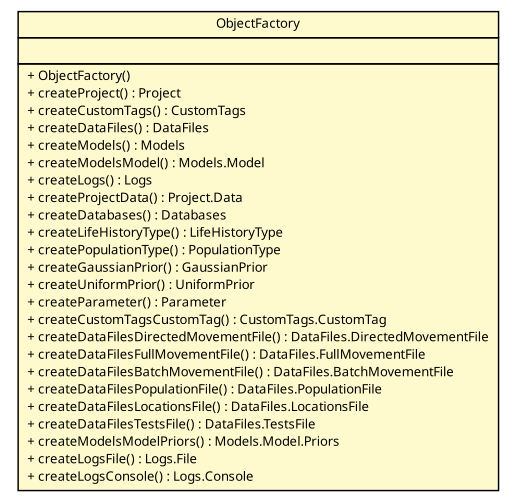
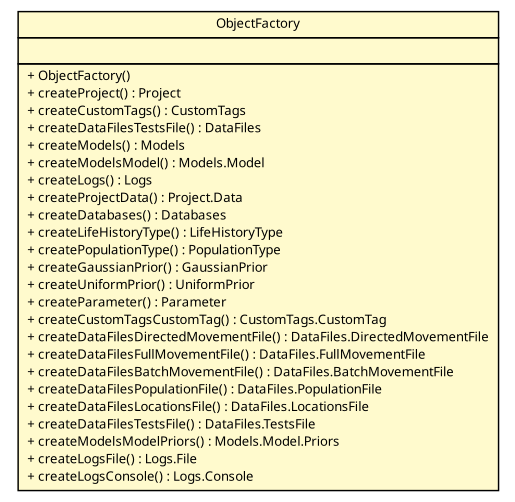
(118, 128) -> (144, 128)
